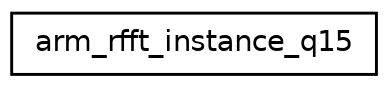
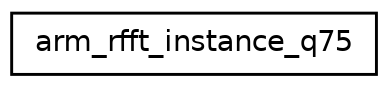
(194, 44) -> (194, 44)
